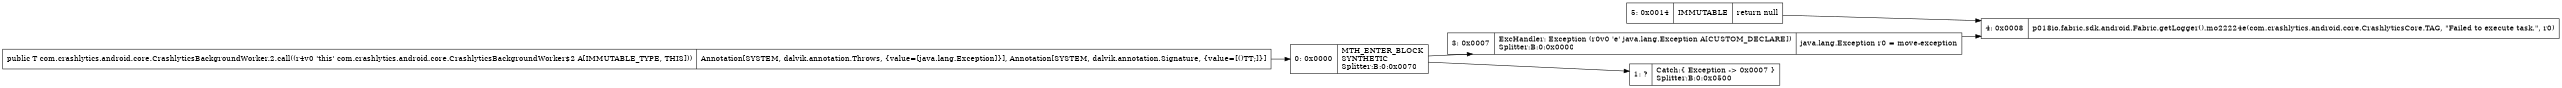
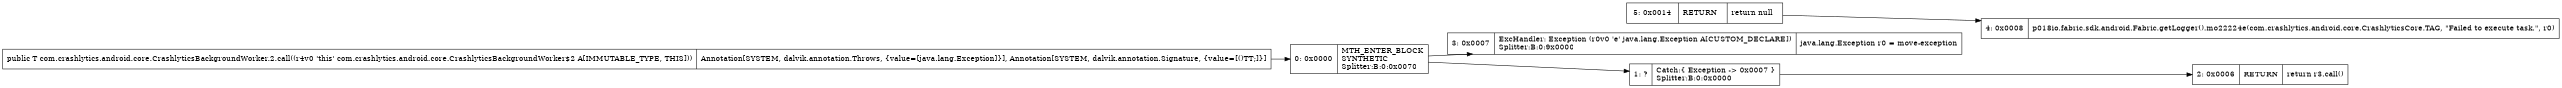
(1703, 13) -> (1700, 13)
(1969, 37) -> none
(1537, 47) -> (1537, 47)
none -> (2270, 75)
(1694, 78) -> (1694, 78)
